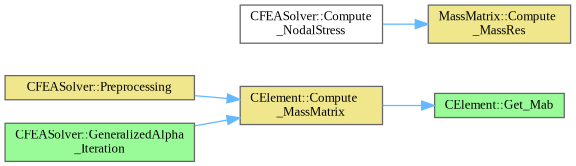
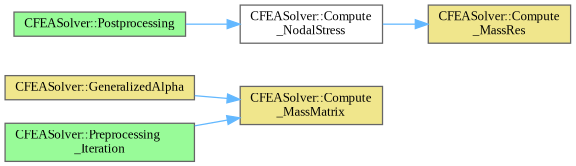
none -> (100, 24)
(499, 24) -> (499, 24)
(100, 88) -> (100, 88)
(311, 105) -> (311, 105)
(499, 105) -> none
(100, 142) -> (100, 142)
